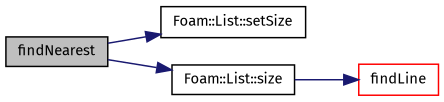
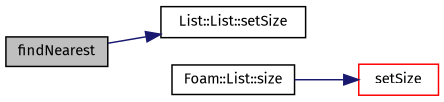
(233, 22) -> (233, 22)
(132, 64) -> none
(399, 80) -> (399, 80)
